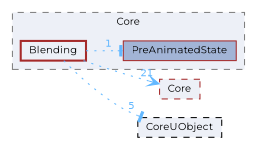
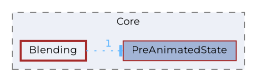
(180, 89) -> none
(180, 127) -> none
